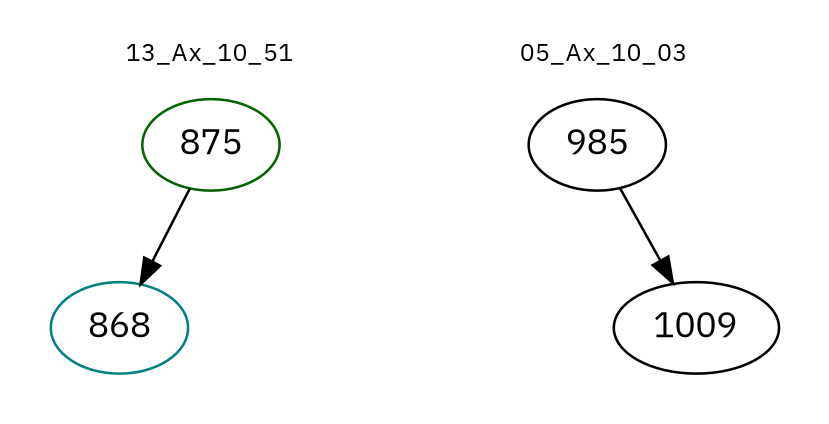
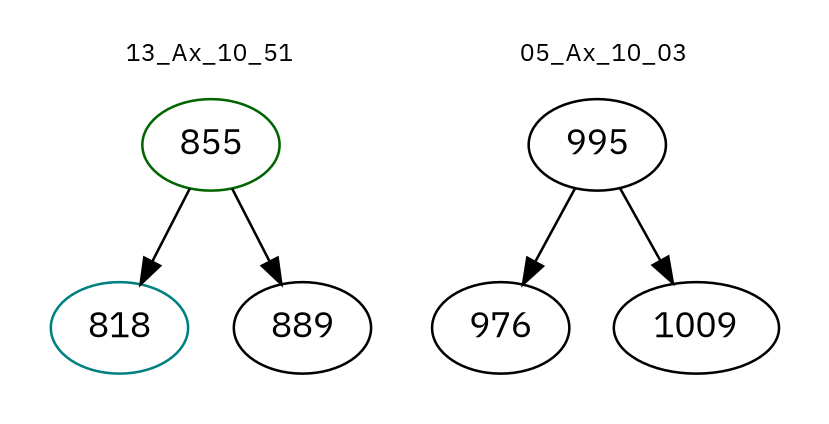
(211, 145) -> (211, 145)
(597, 145) -> (597, 145)
(119, 328) -> (119, 328)
none -> (302, 328)
none -> (501, 328)
